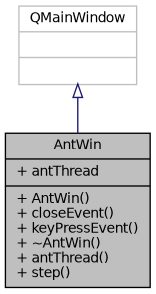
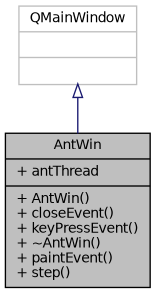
(63, 258) -> (65, 258)
